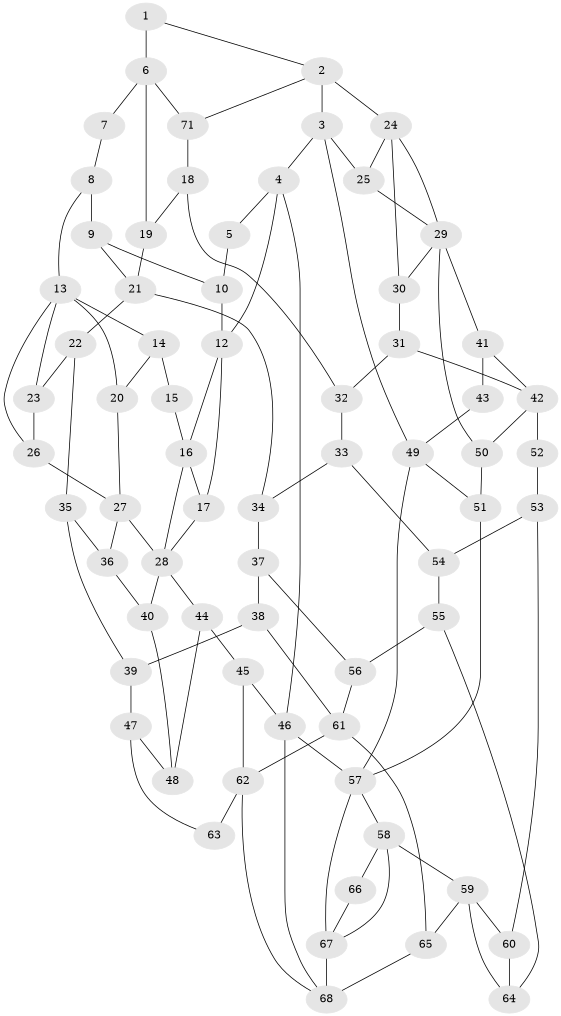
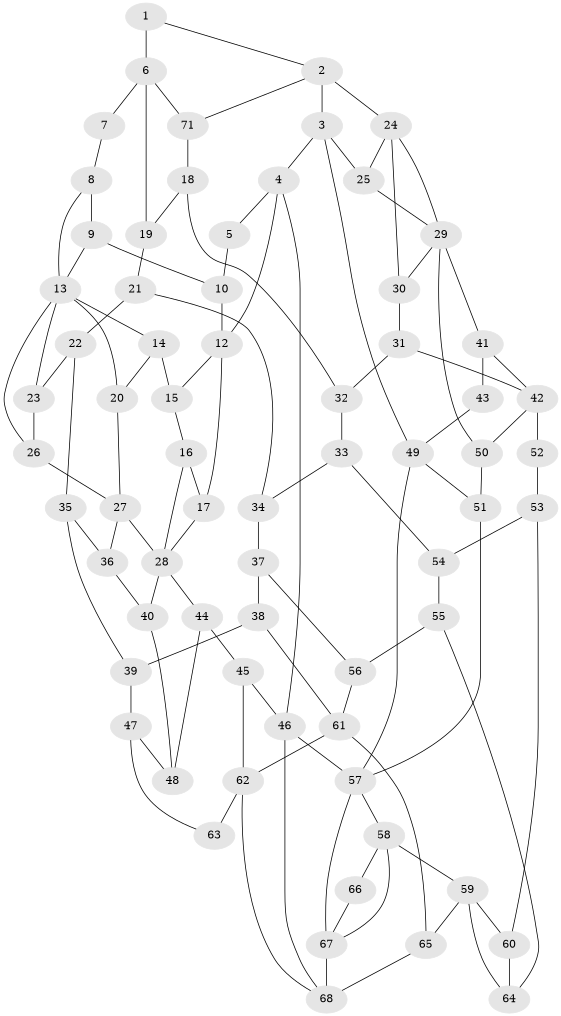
(114, 262) -> (76, 262)
(204, 399) -> (197, 372)
